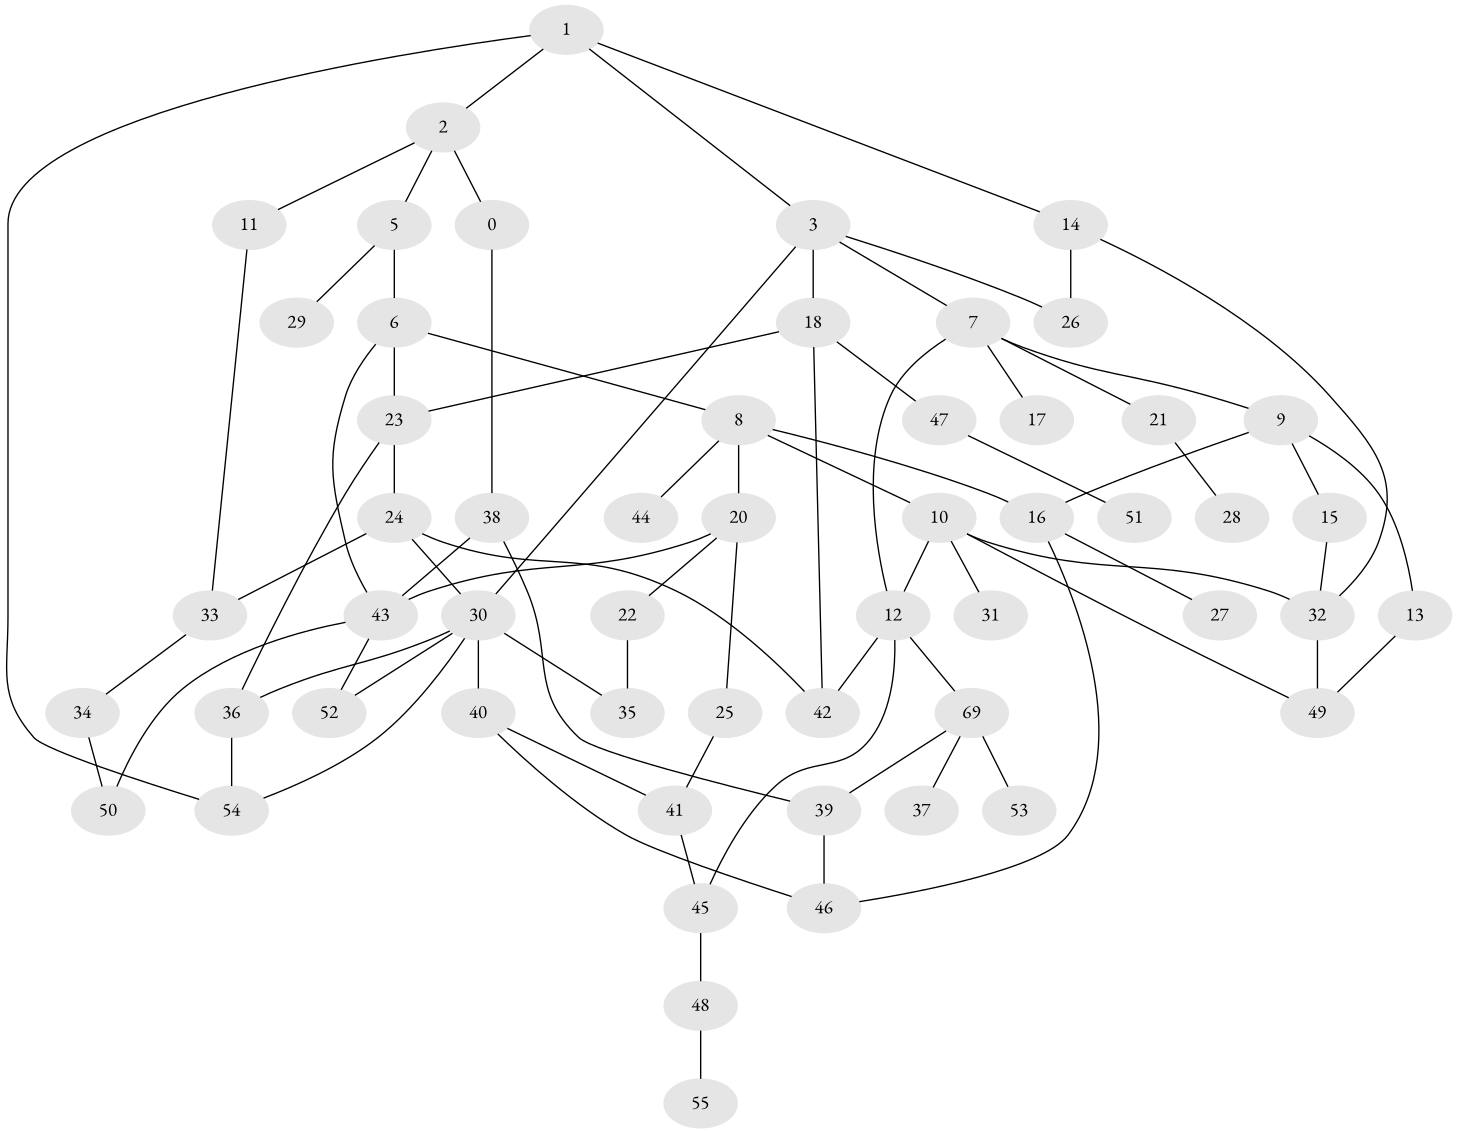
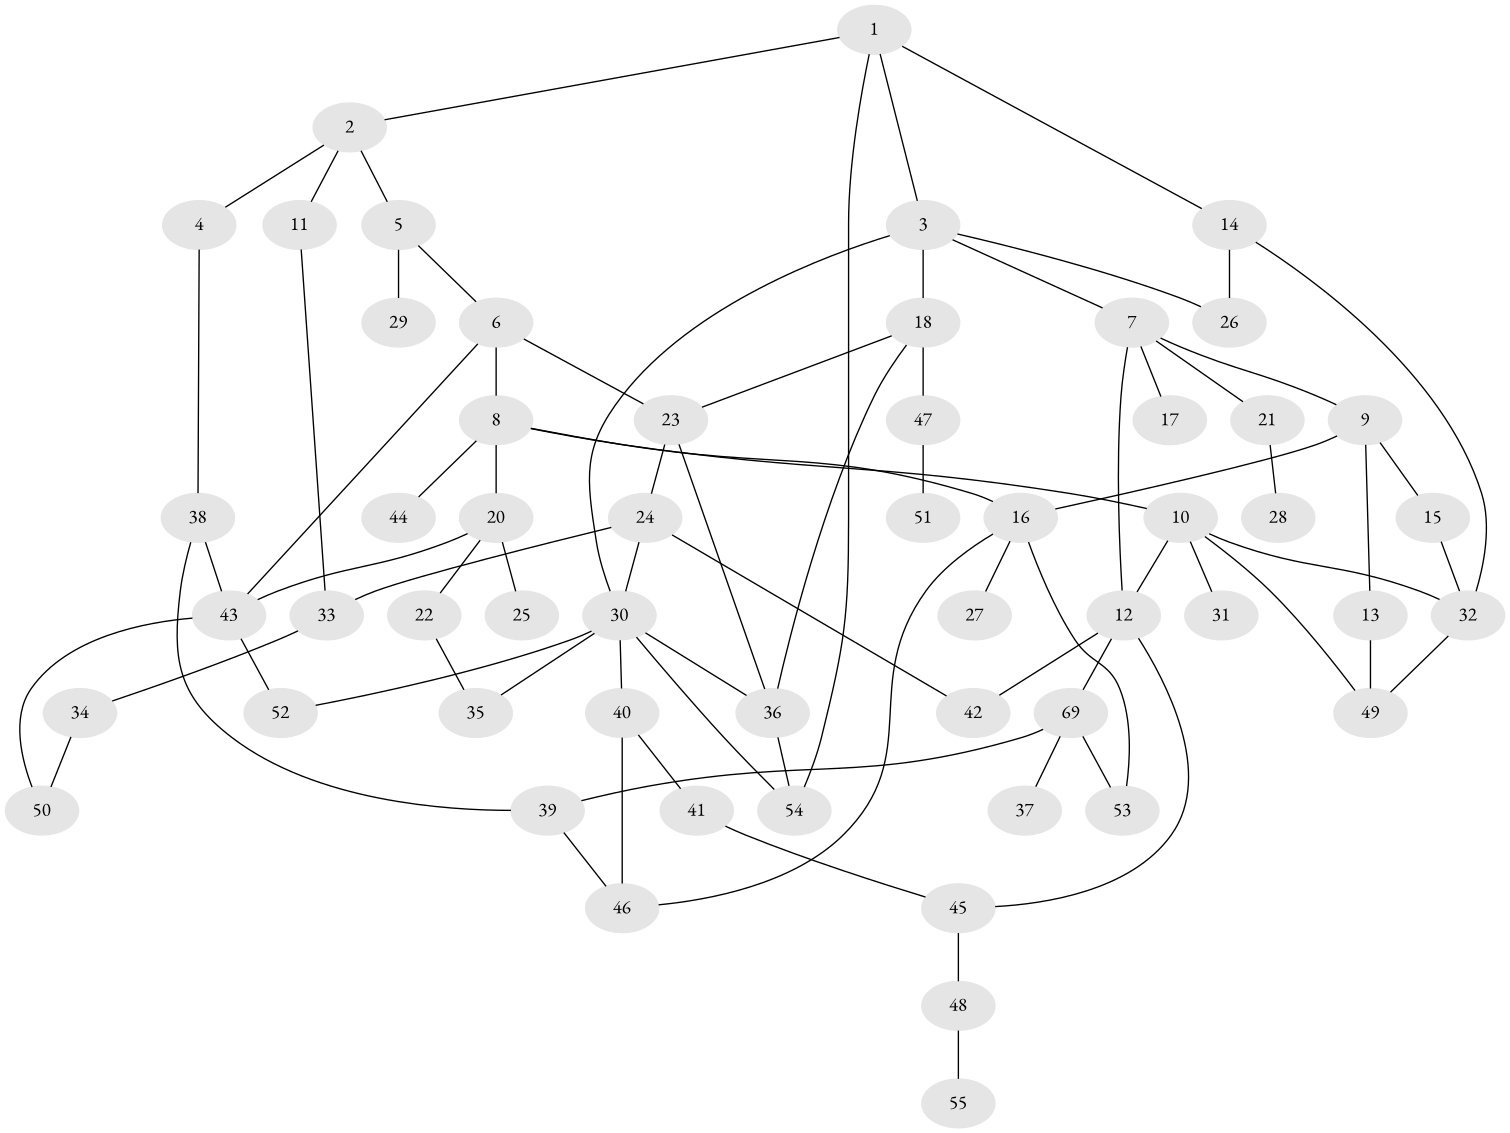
(492, 225) -> (199, 225)
(818, 518) -> (828, 511)
none -> (1090, 656)
(700, 762) -> none
